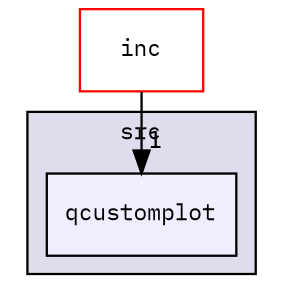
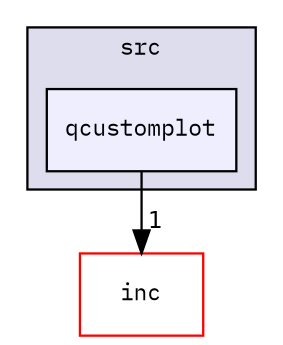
(142, 126) -> (142, 204)
